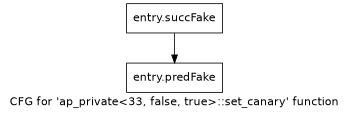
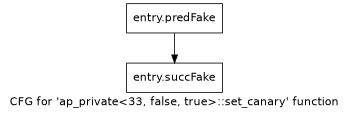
(175, 44) -> (175, 44)
